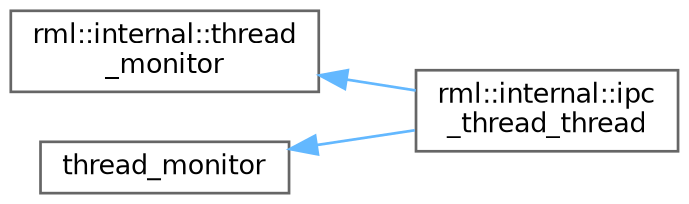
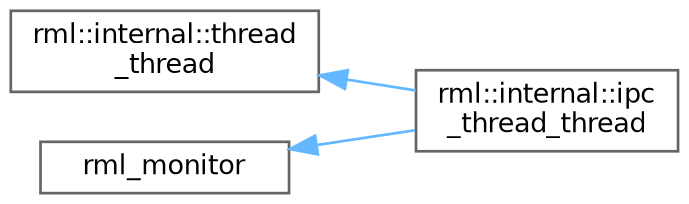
(165, 51) -> (165, 51)
(165, 167) -> (165, 167)
